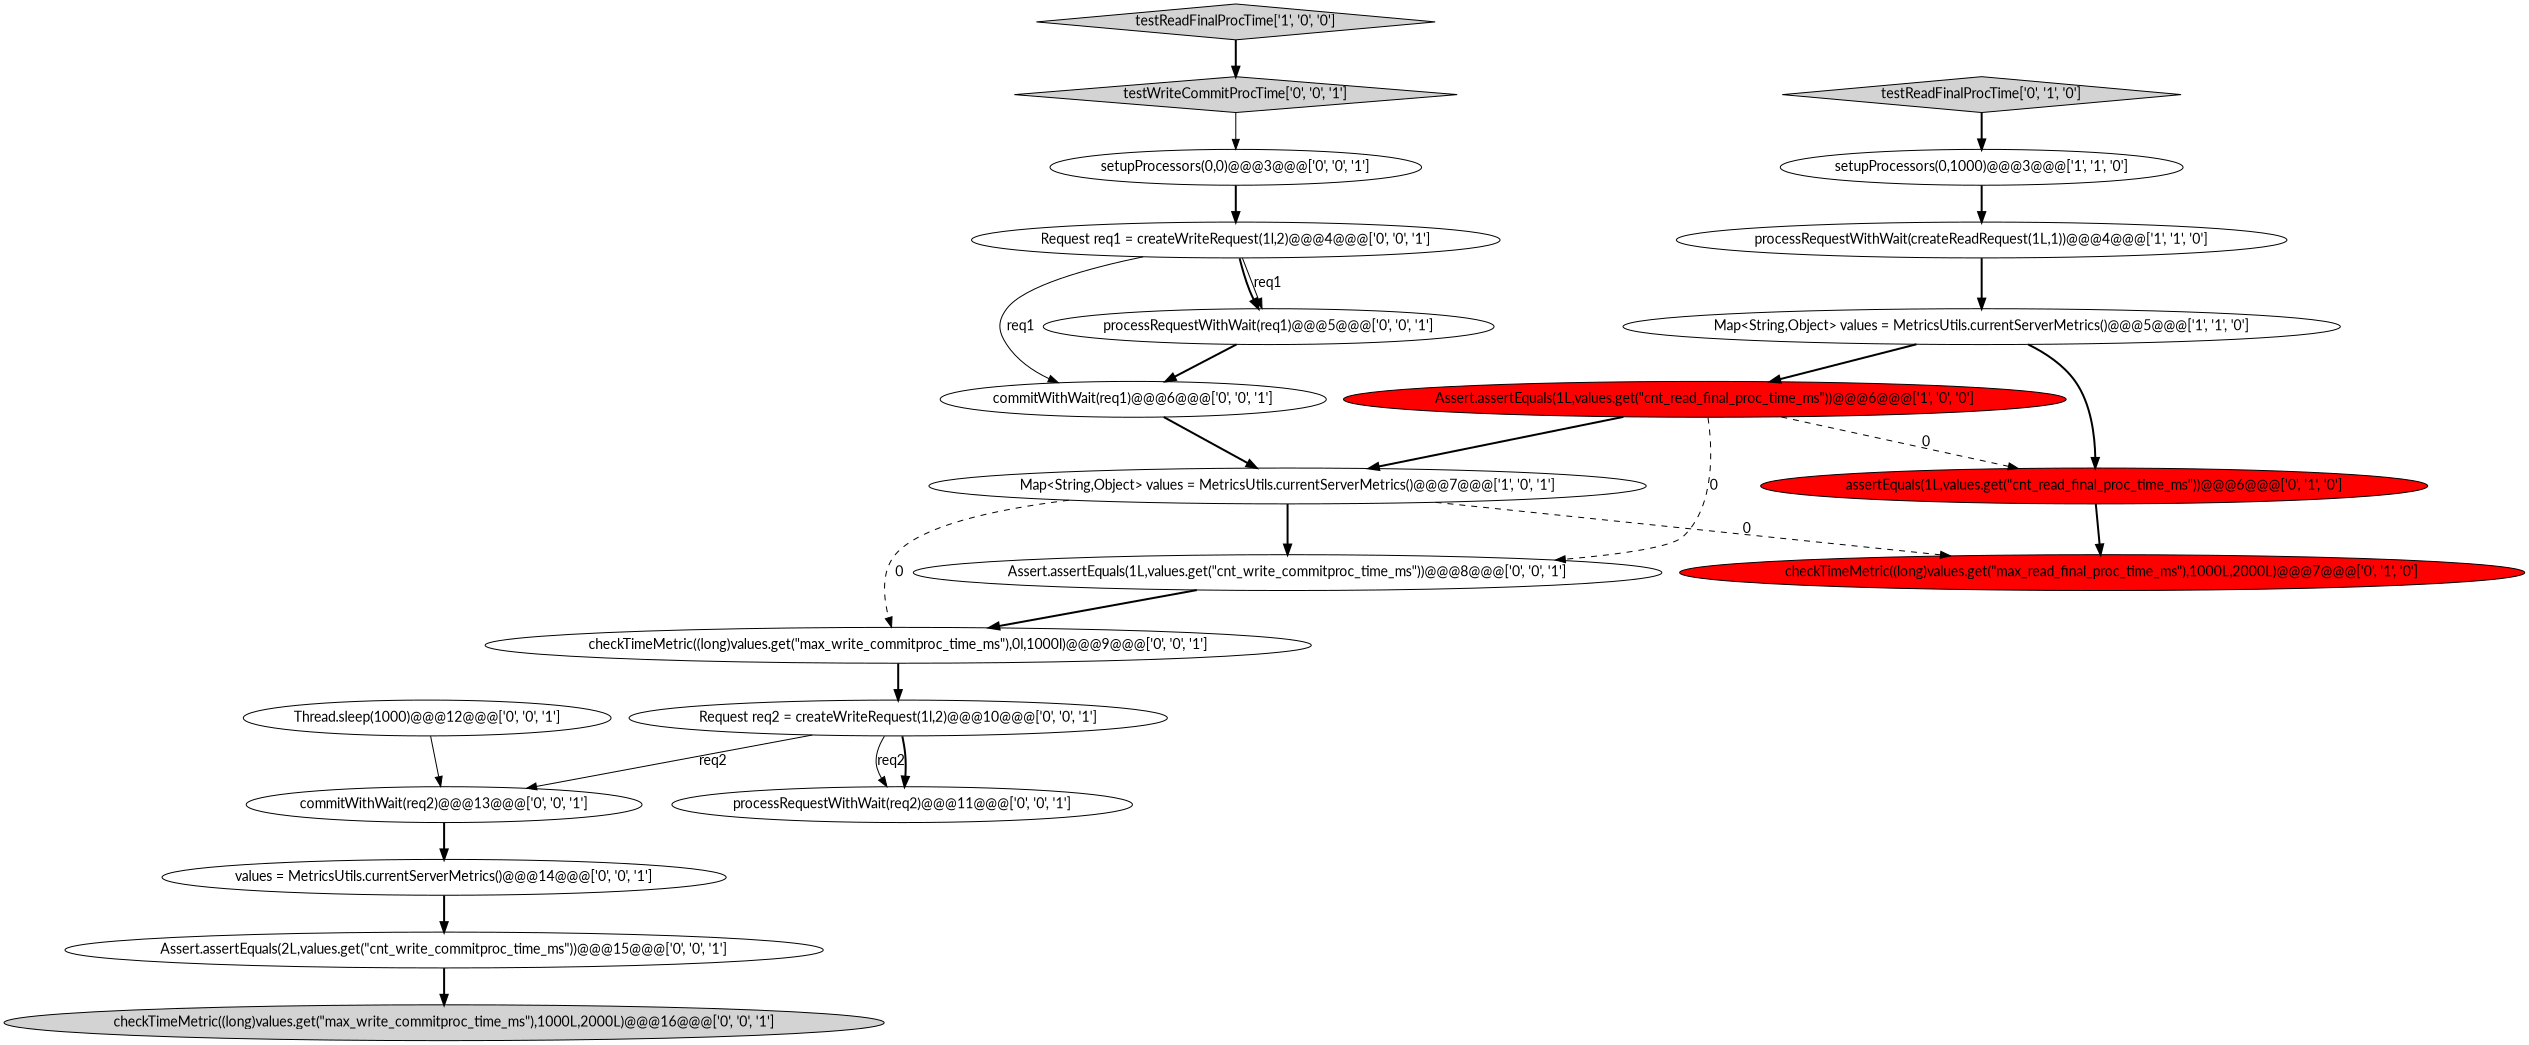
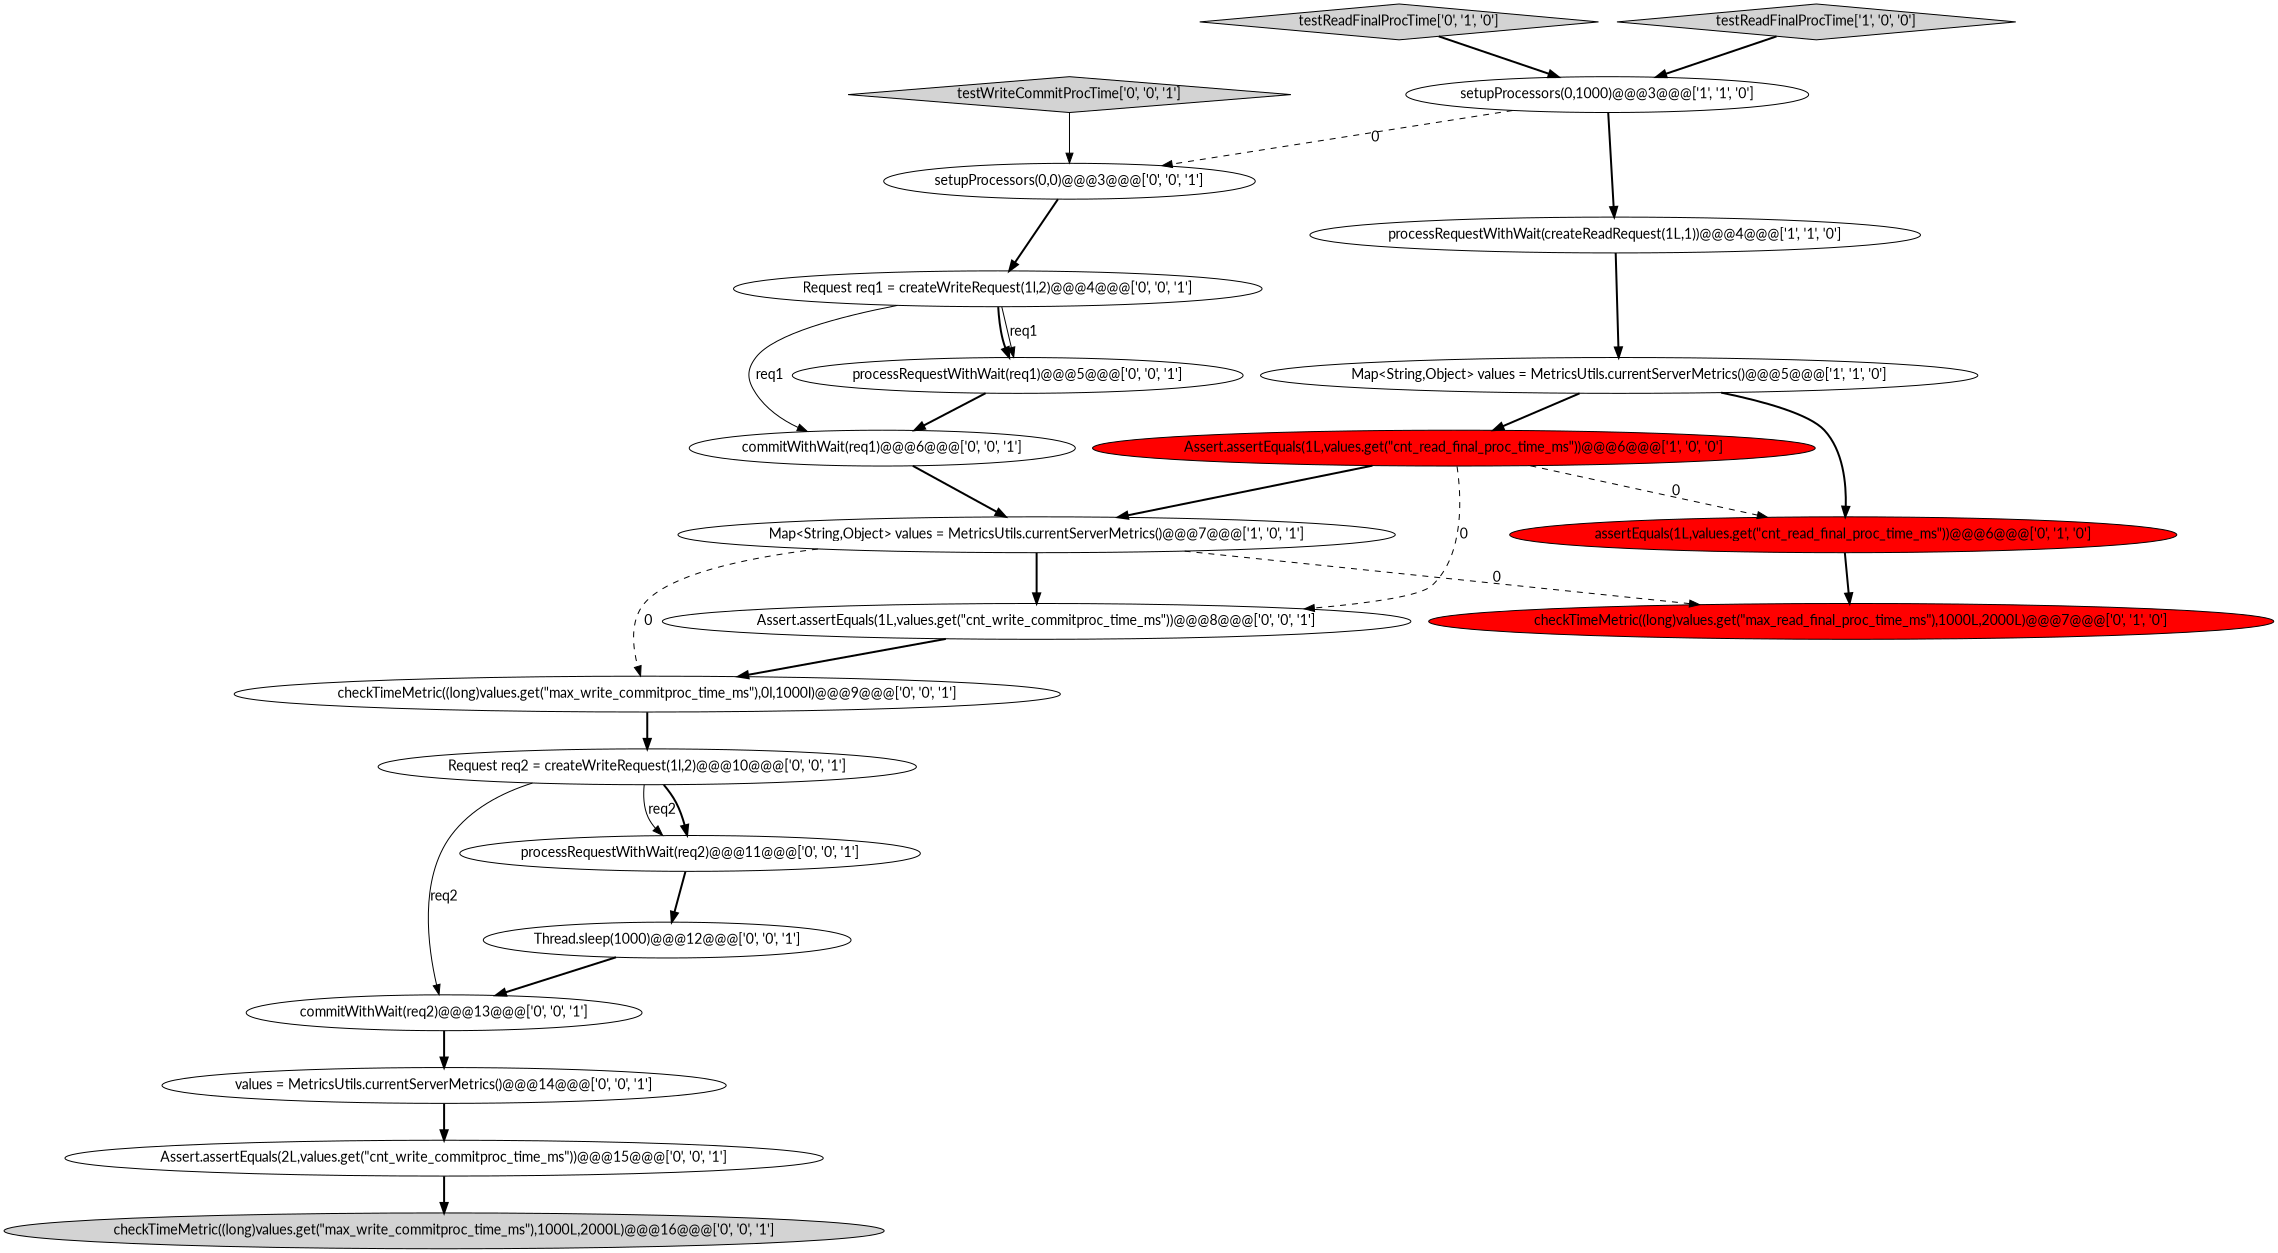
(1236, 53) -> (1721, 55)
none -> (1342, 137)
(435, 756) -> (561, 975)
none -> (680, 892)
